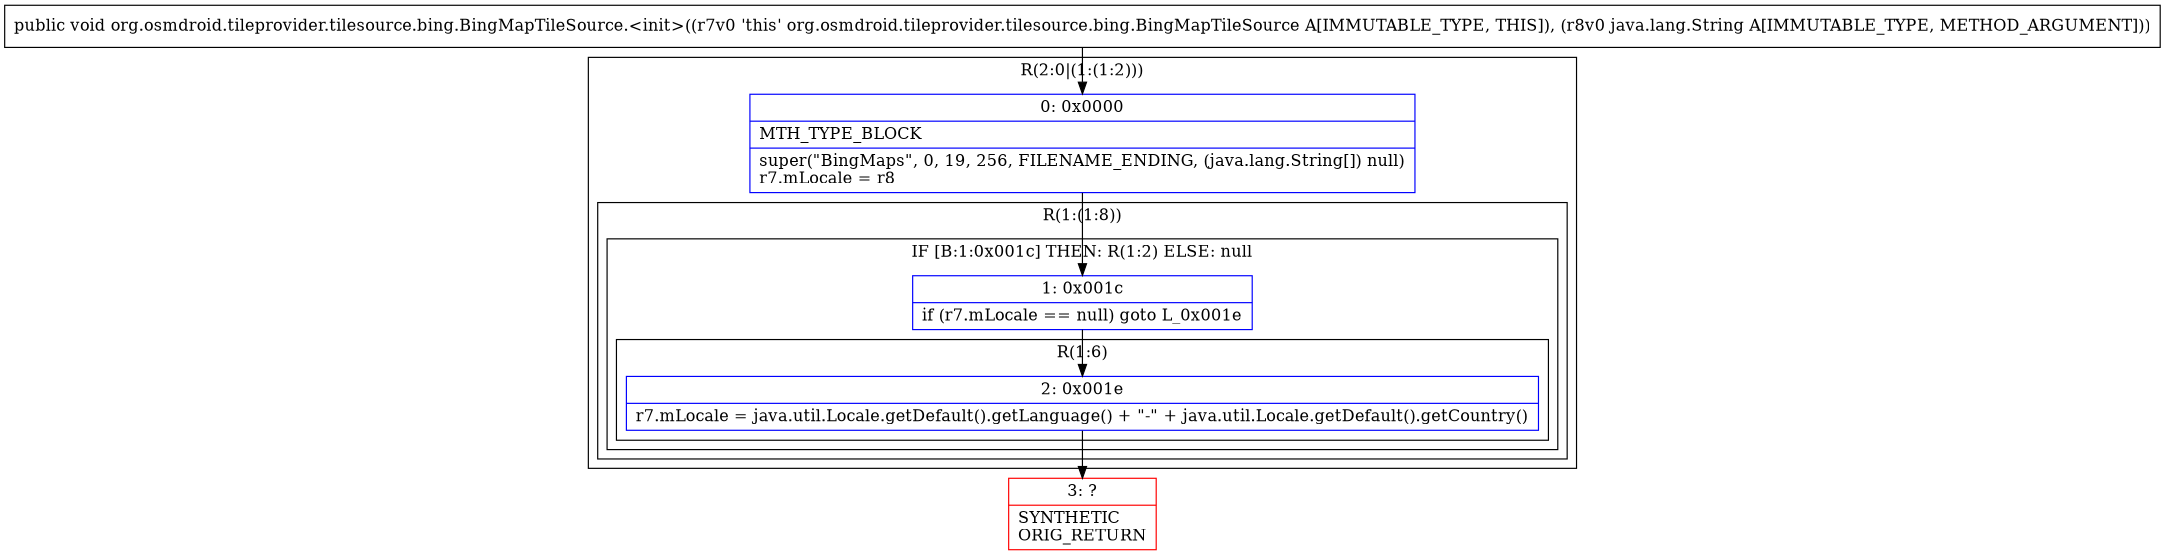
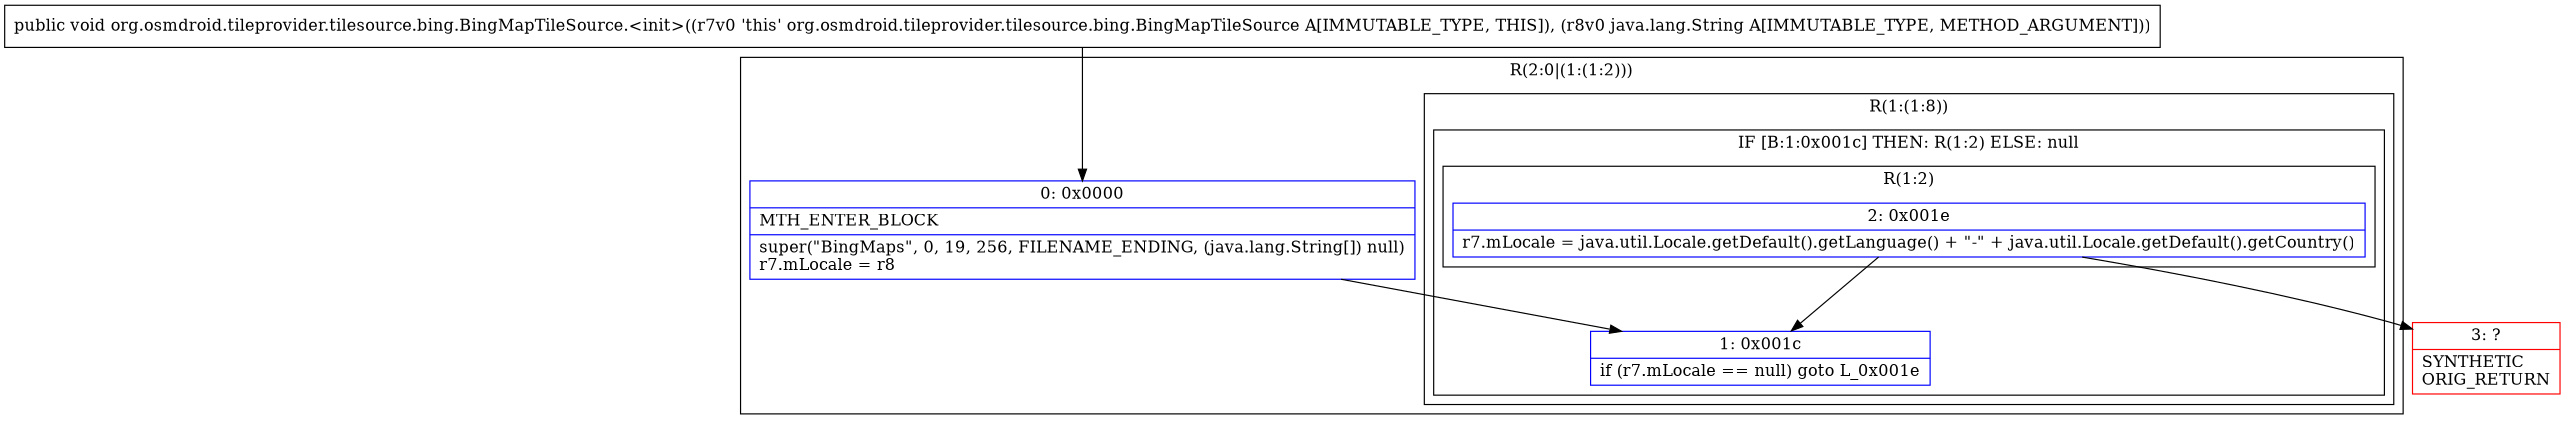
(841, 134) -> (849, 221)
(1082, 347) -> (1839, 290)
(1082, 353) -> (1909, 180)
